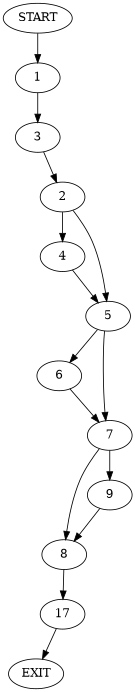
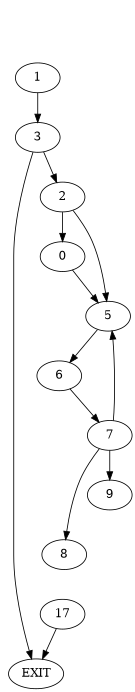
(38, 18) -> none
(63, 257) -> (63, 257)
(103, 372) -> (115, 380)
none -> (14, 401)
(90, 522) -> none
(64, 580) -> none
